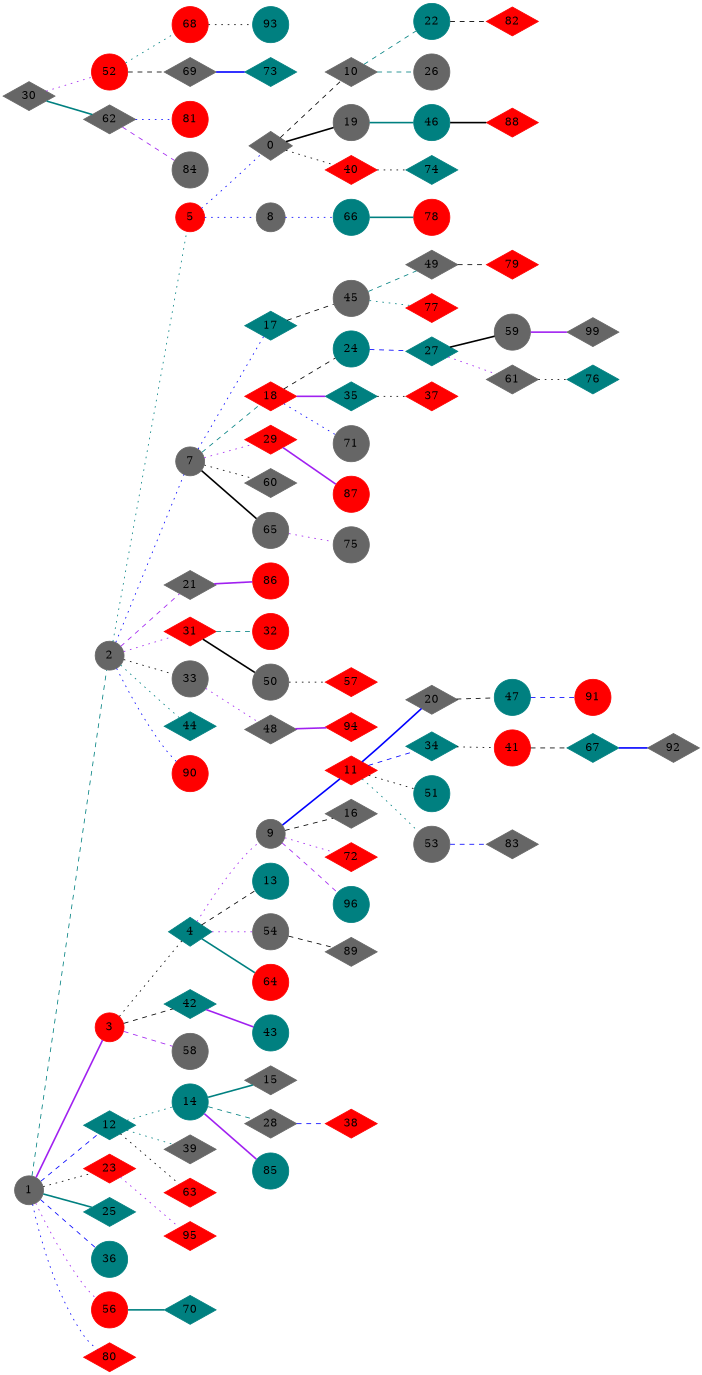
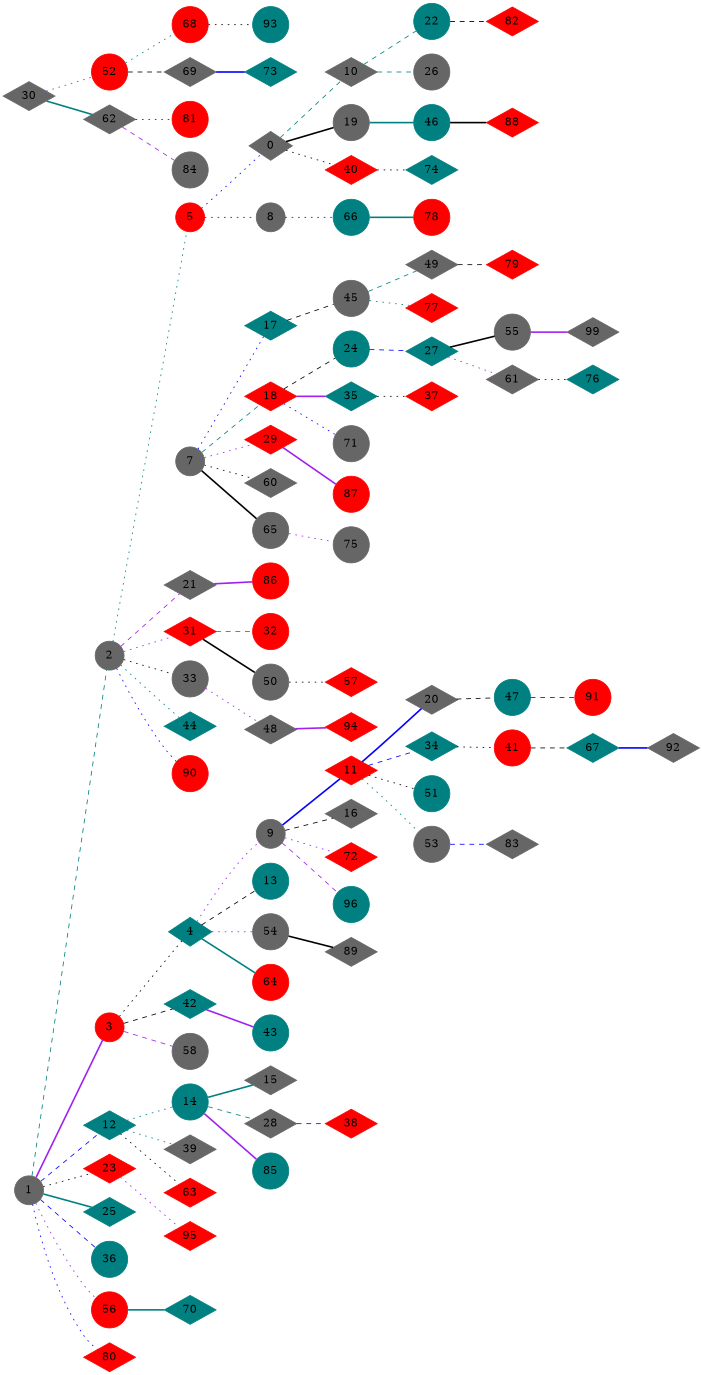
(311, 109) -> (311, 109)
(512, 332) -> (512, 332)
(150, 558) -> none
(311, 942) -> (311, 942)
